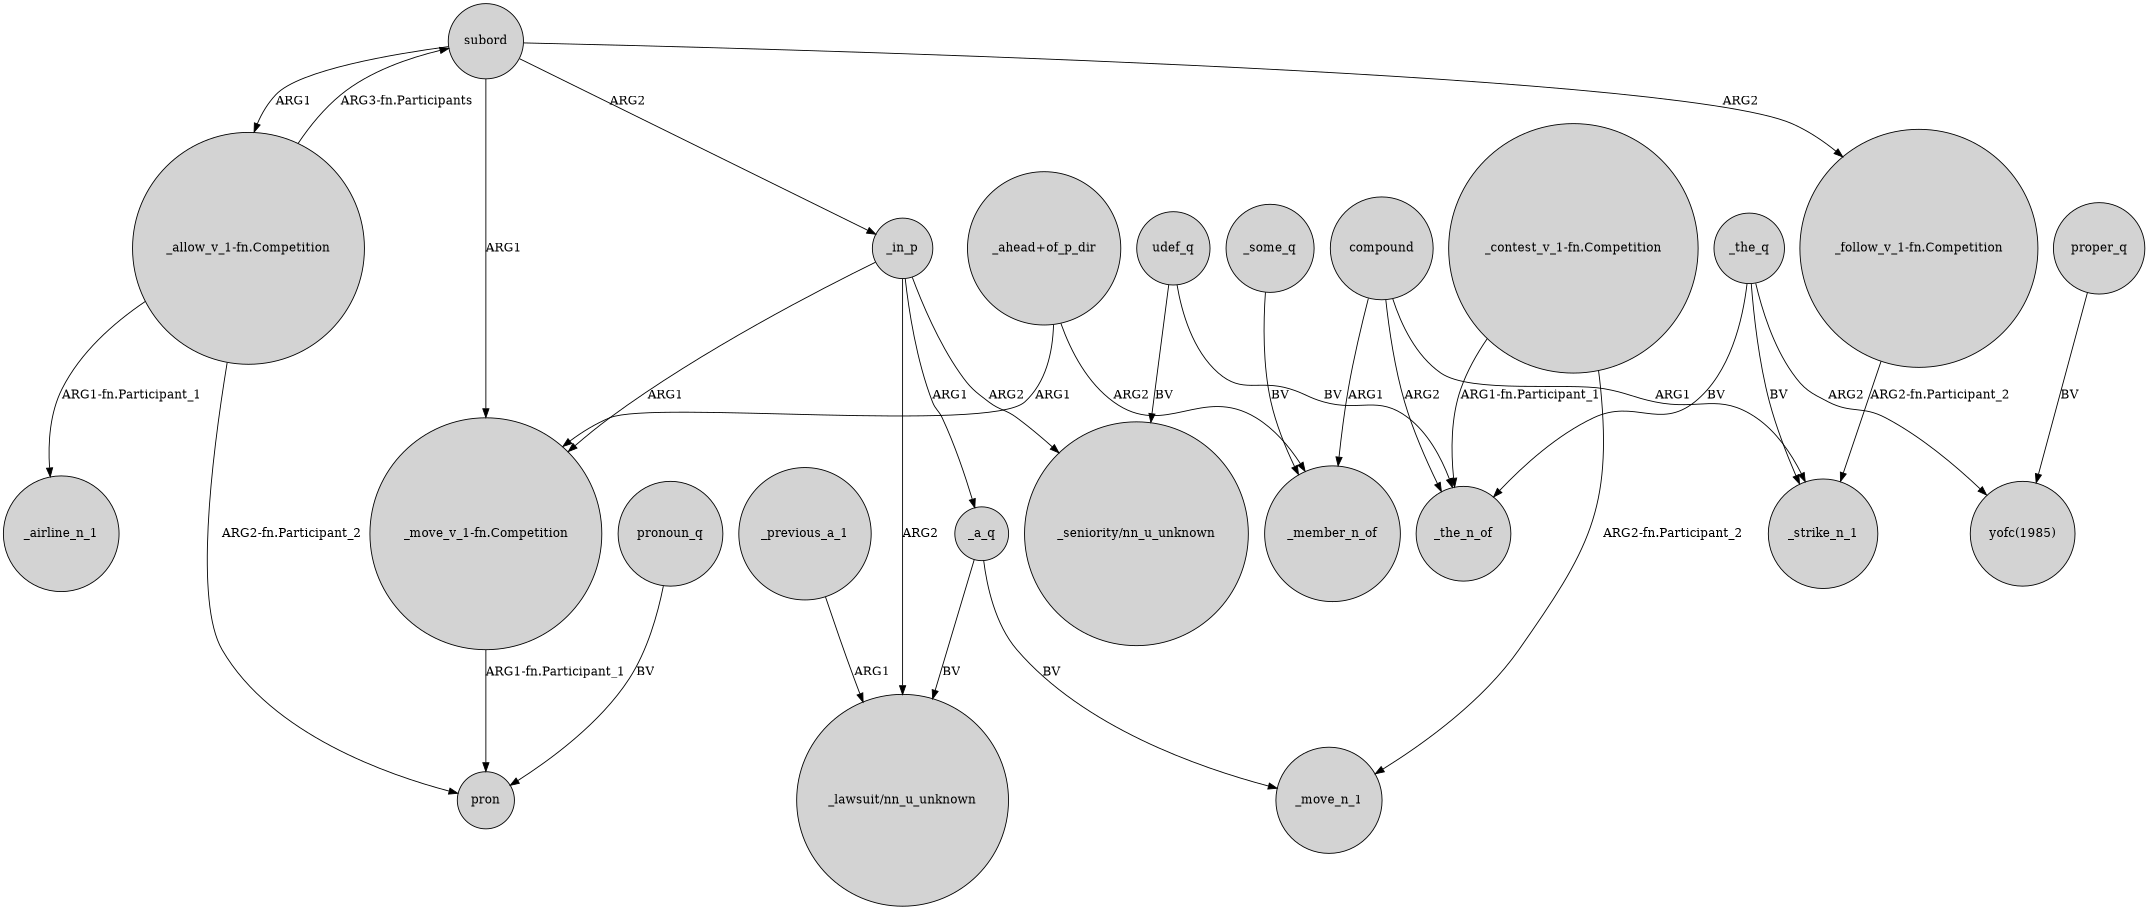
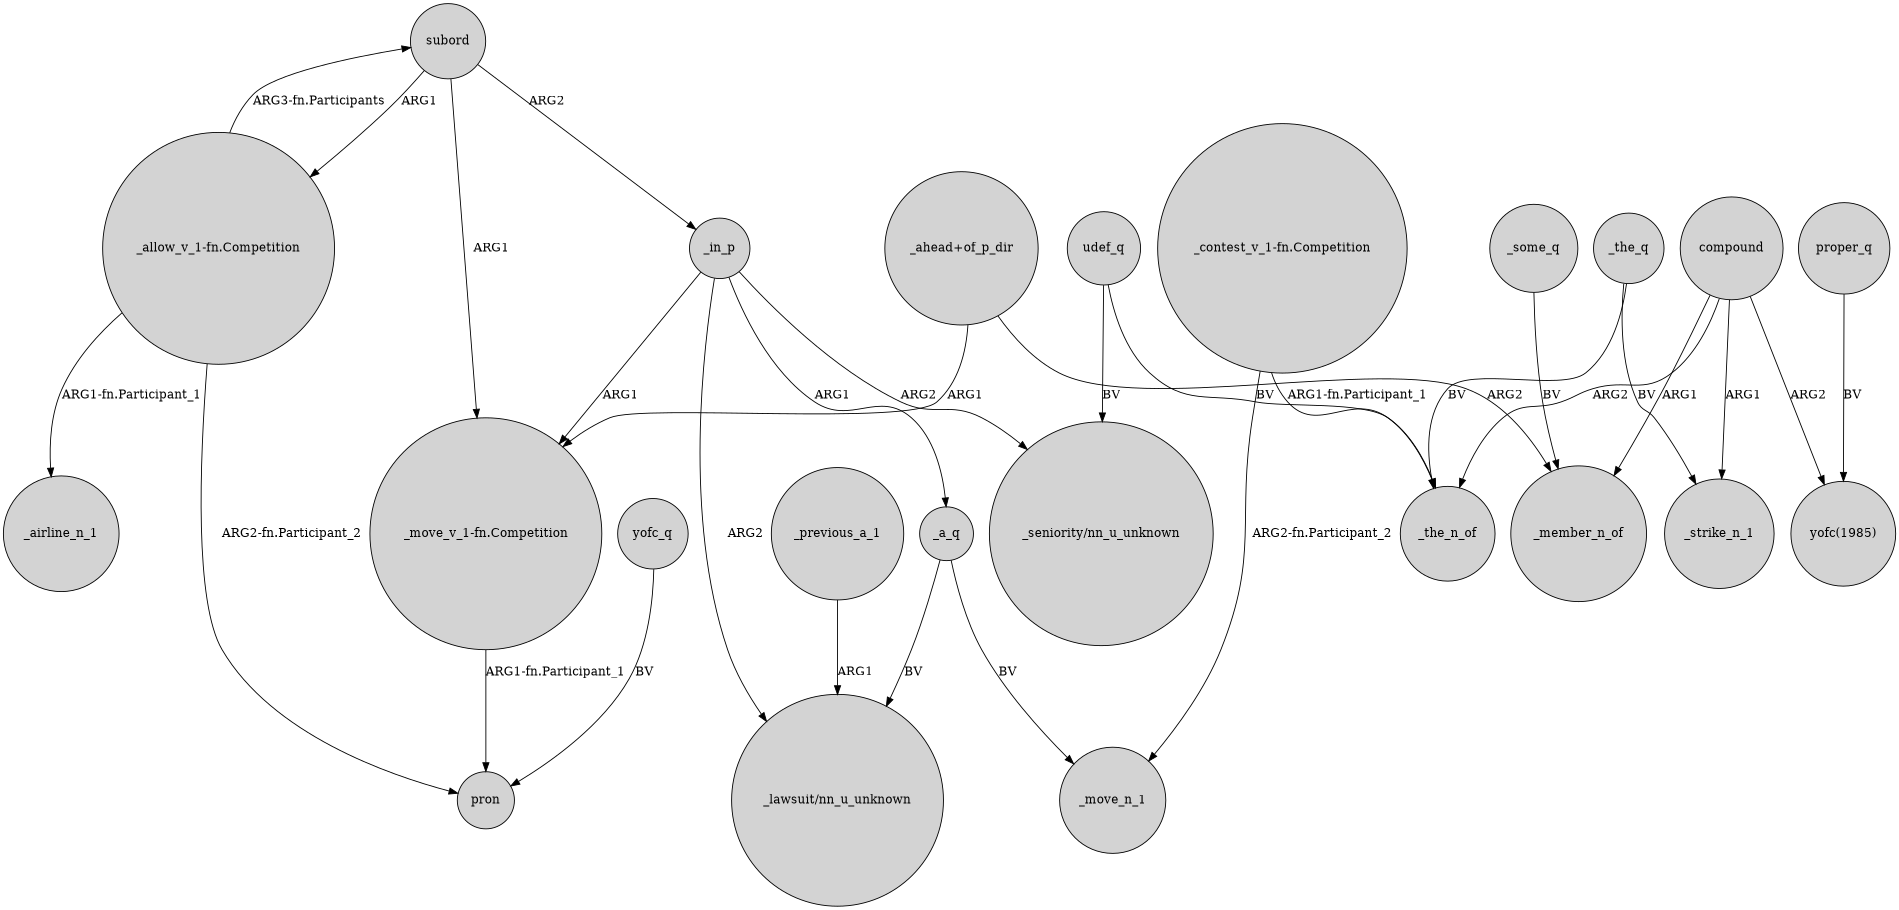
(1919, 248) -> none
(1844, 408) -> (1786, 386)
(670, 534) -> (653, 534)
